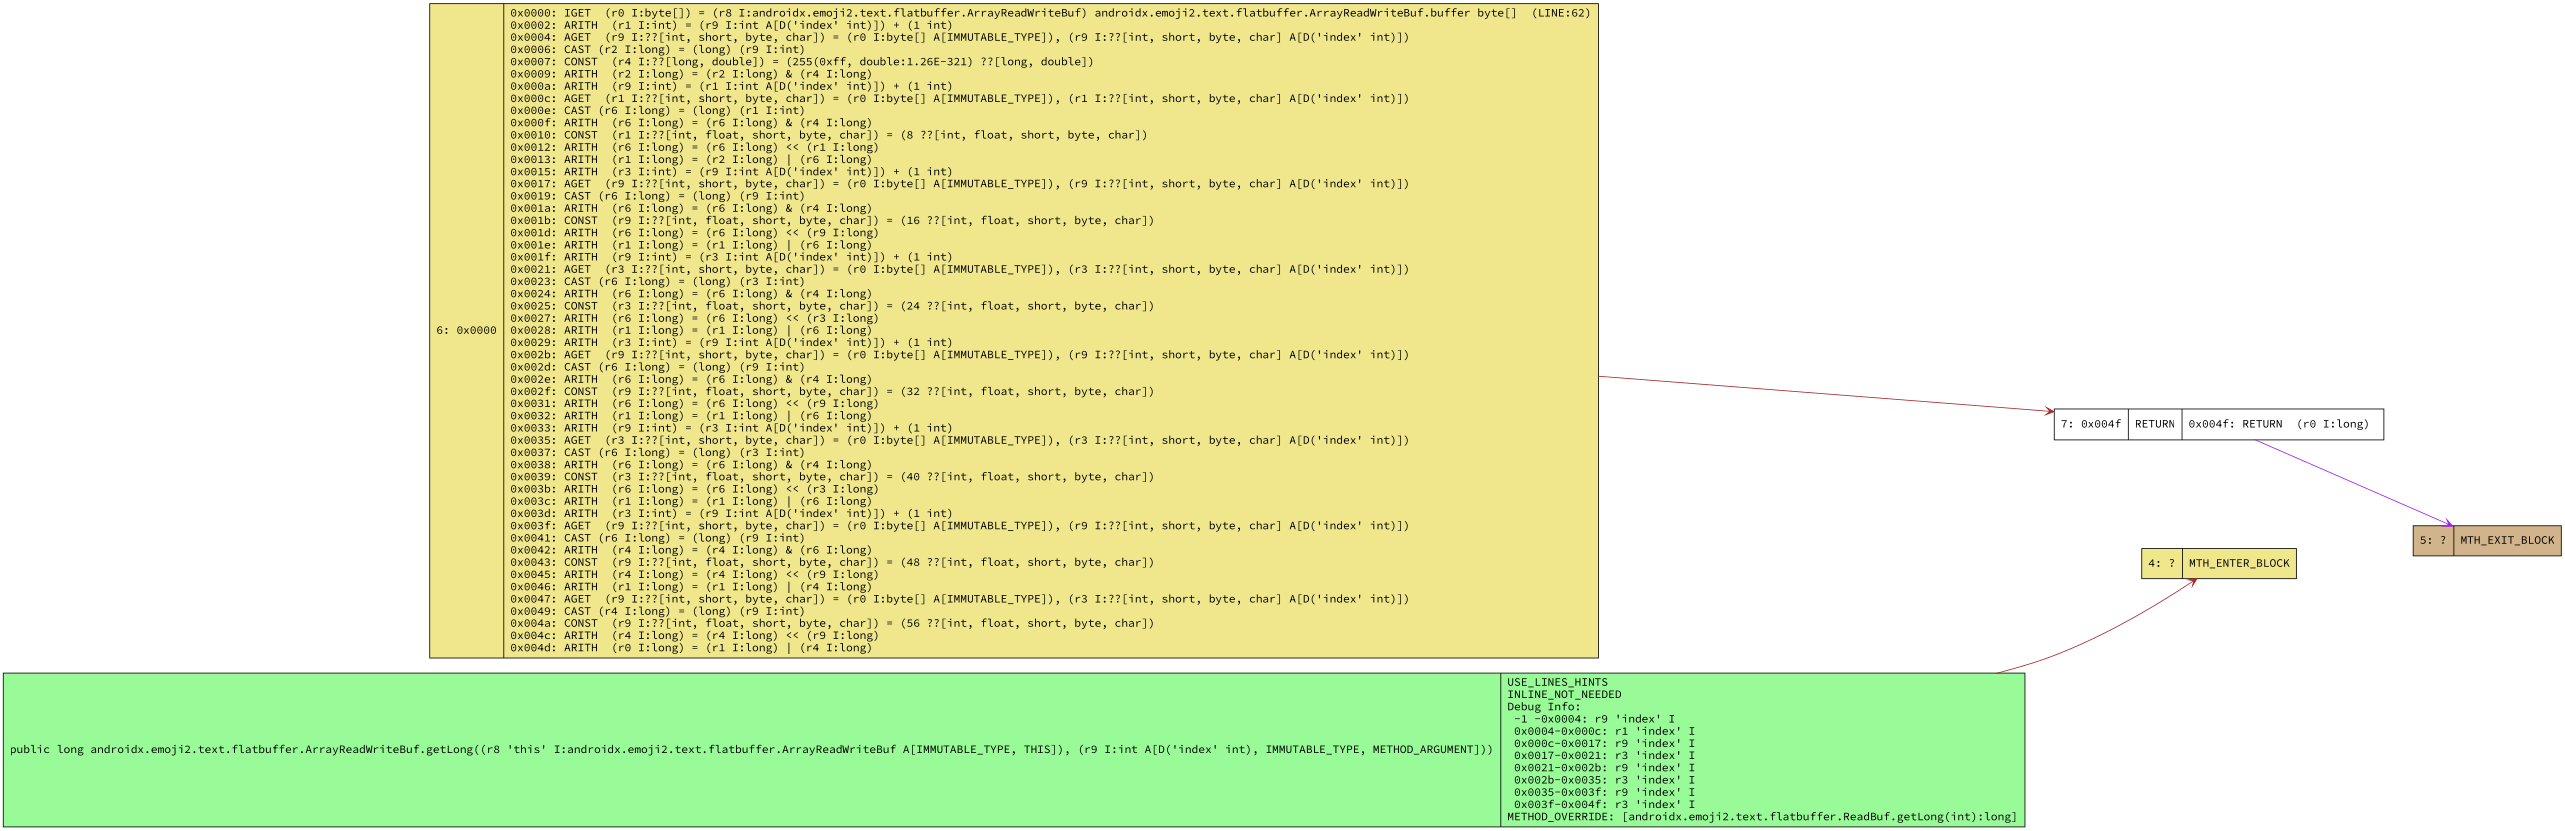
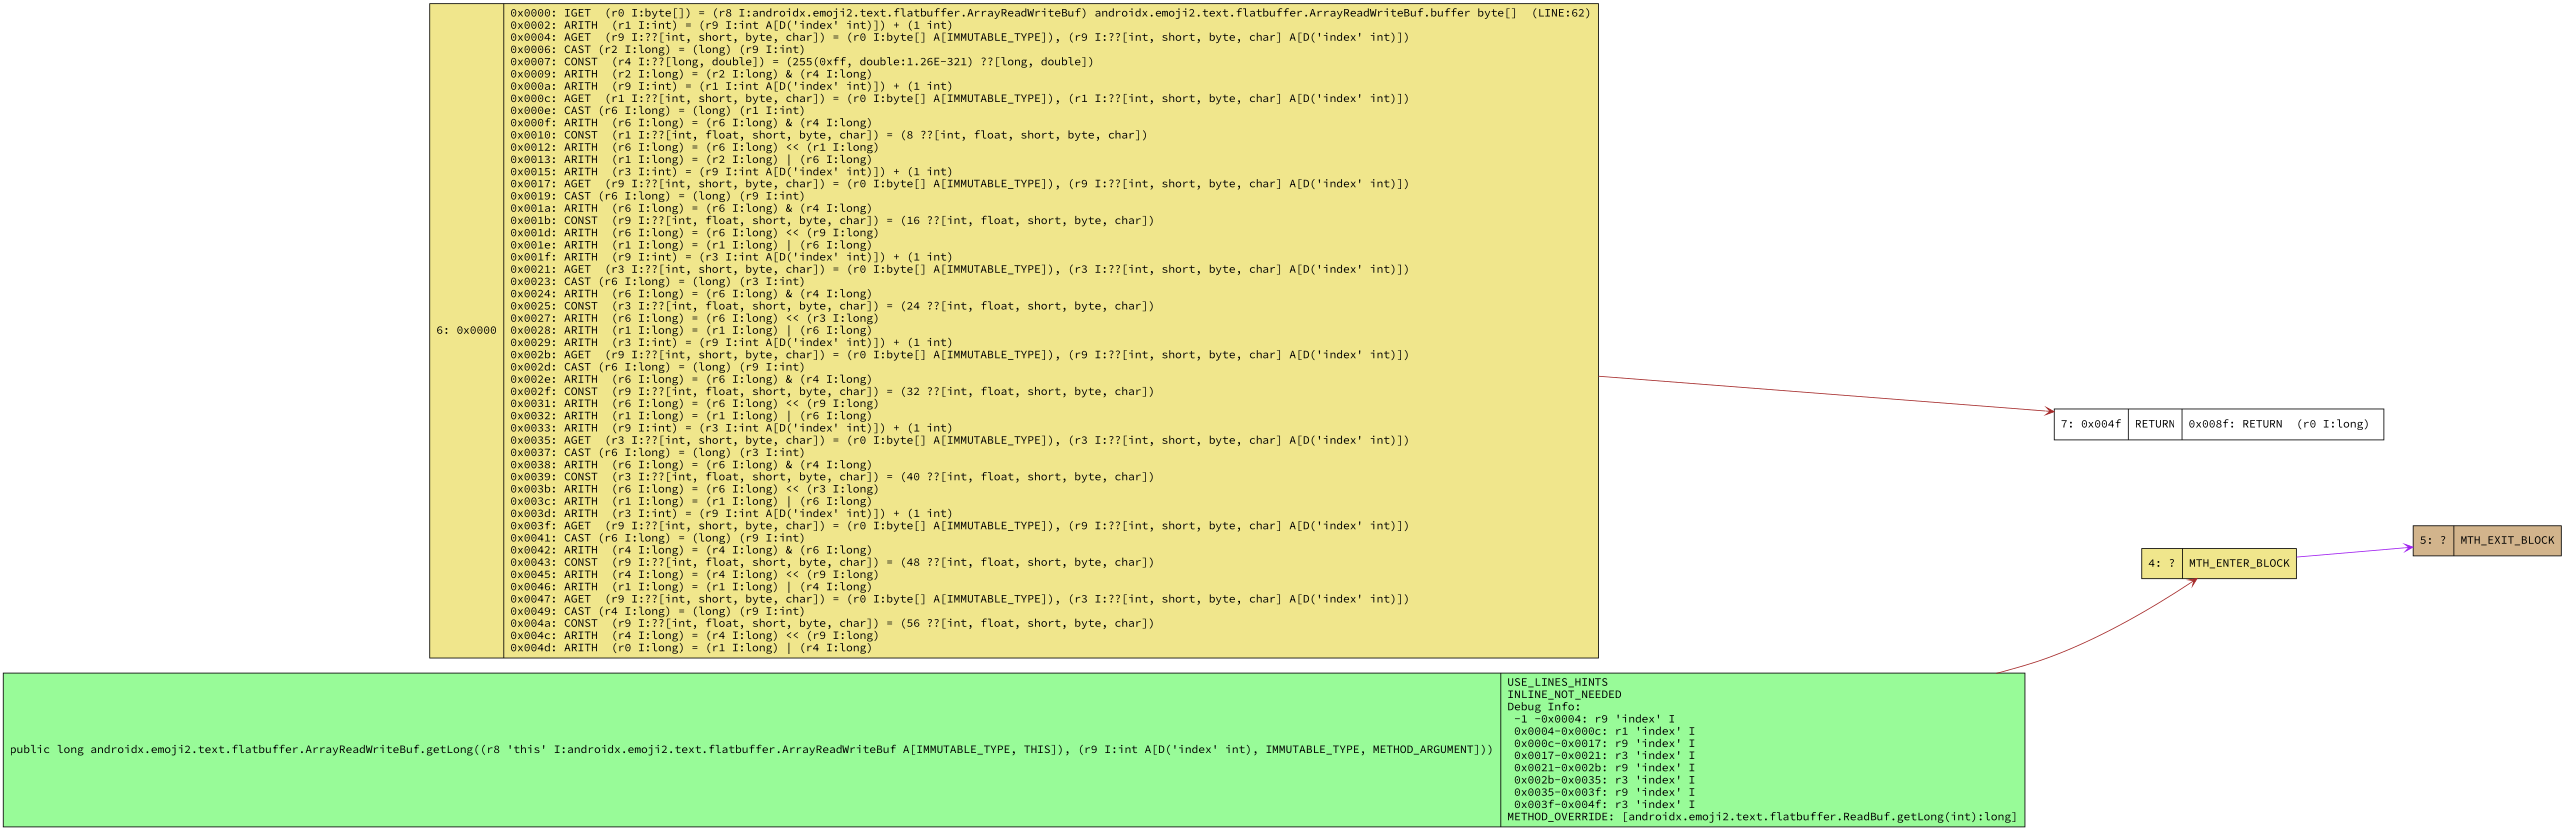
(2283, 424) -> (2283, 424)
(2350, 481) -> (2351, 552)
